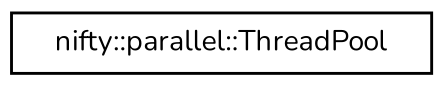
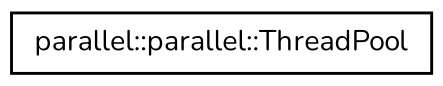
(222, 43) -> (222, 43)
